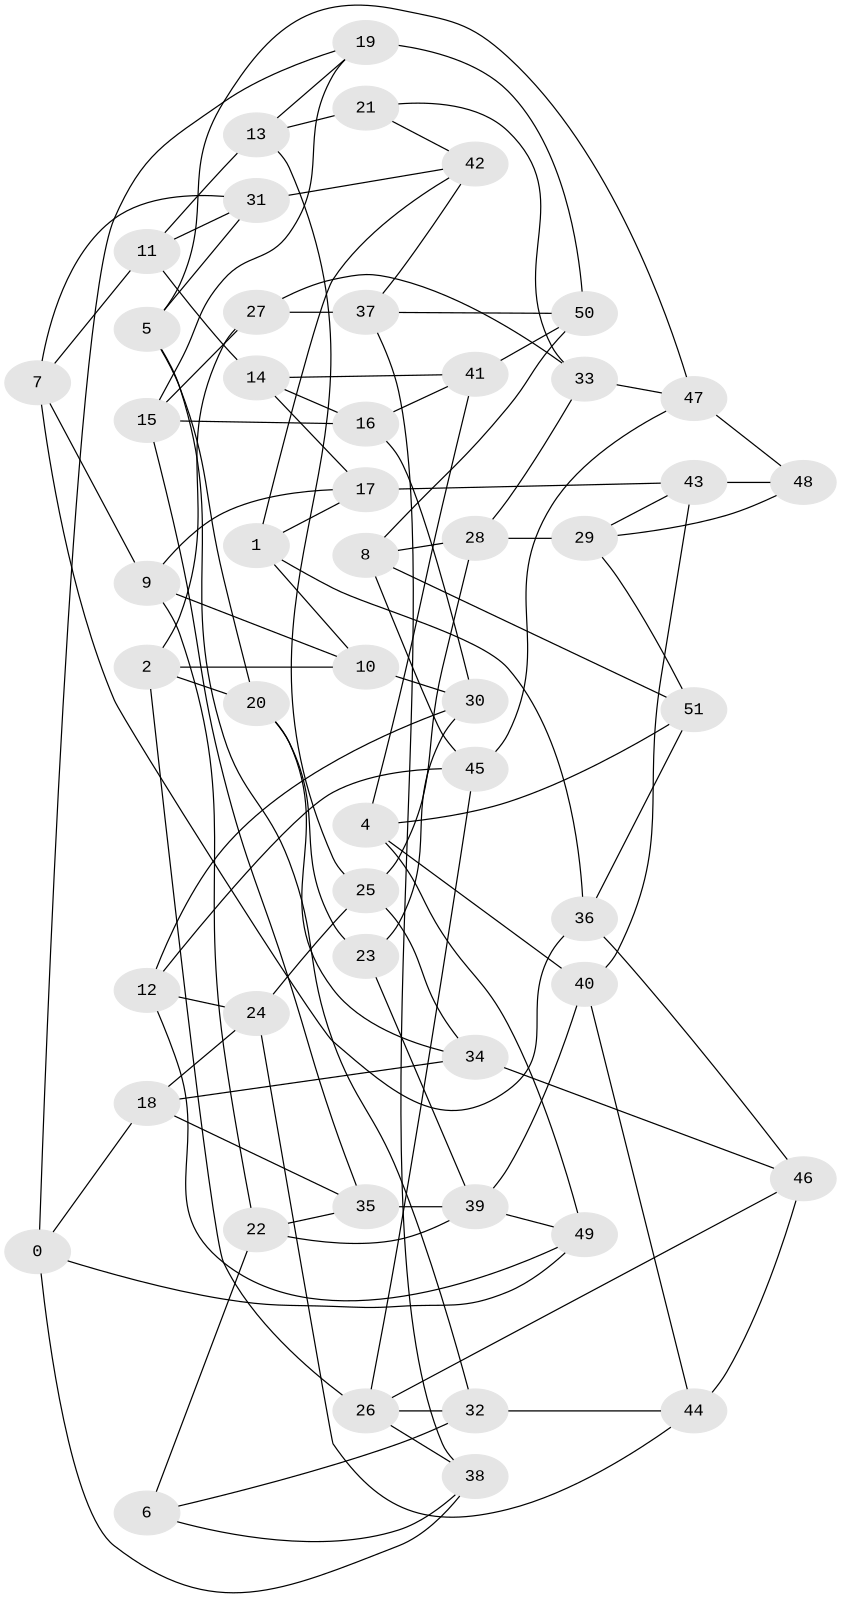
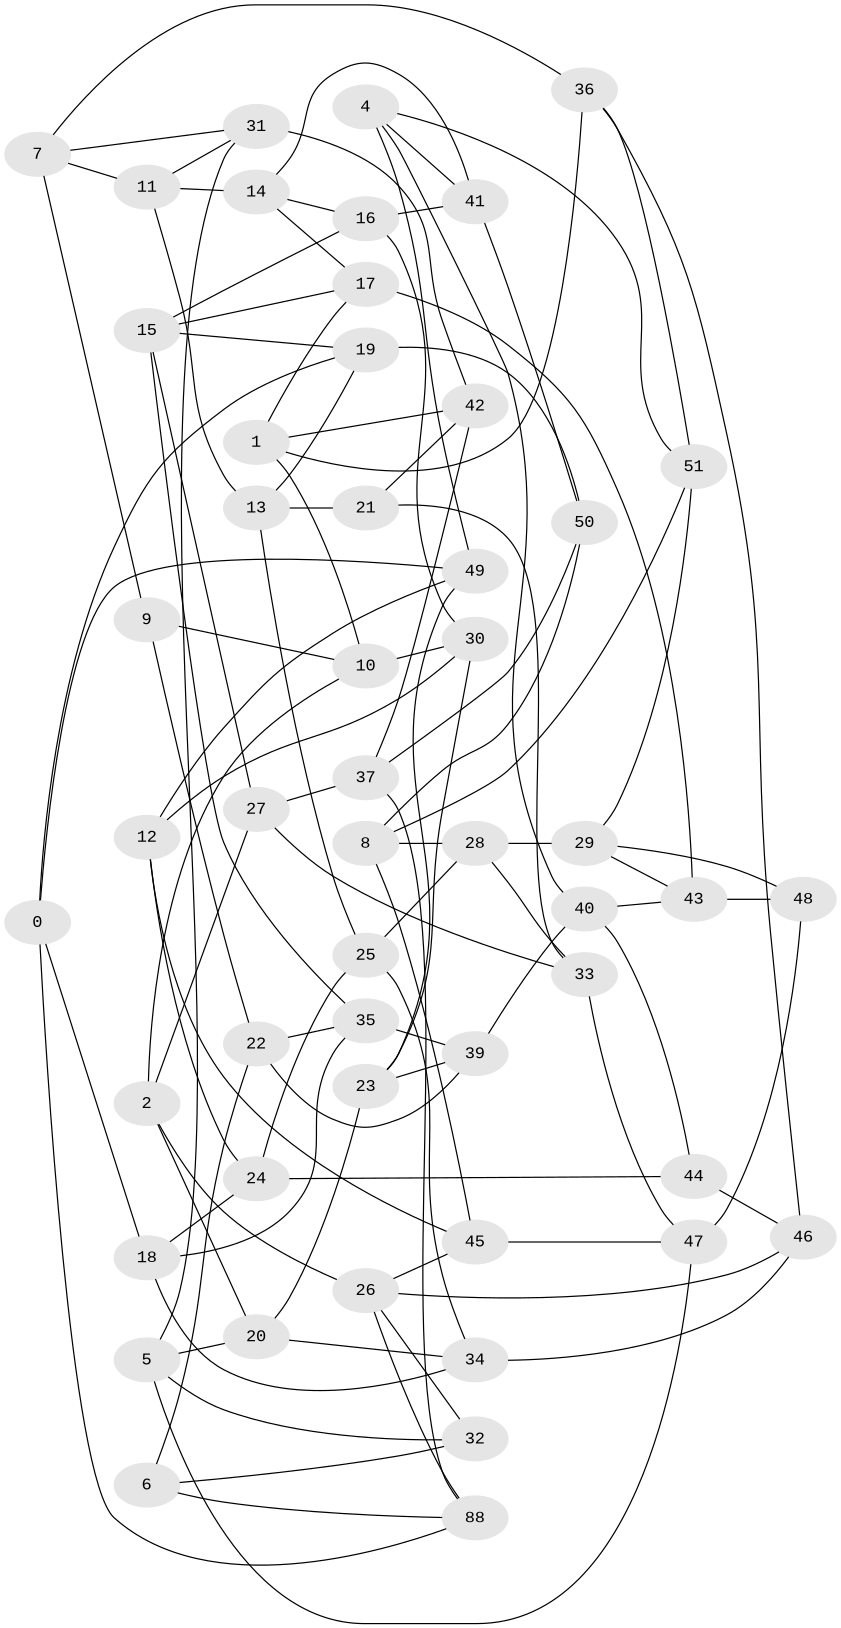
(239, 506) -> (257, 307)
(530, 1221) -> (422, 829)
(585, 1411) -> none
(475, 1477) -> (475, 1518)
